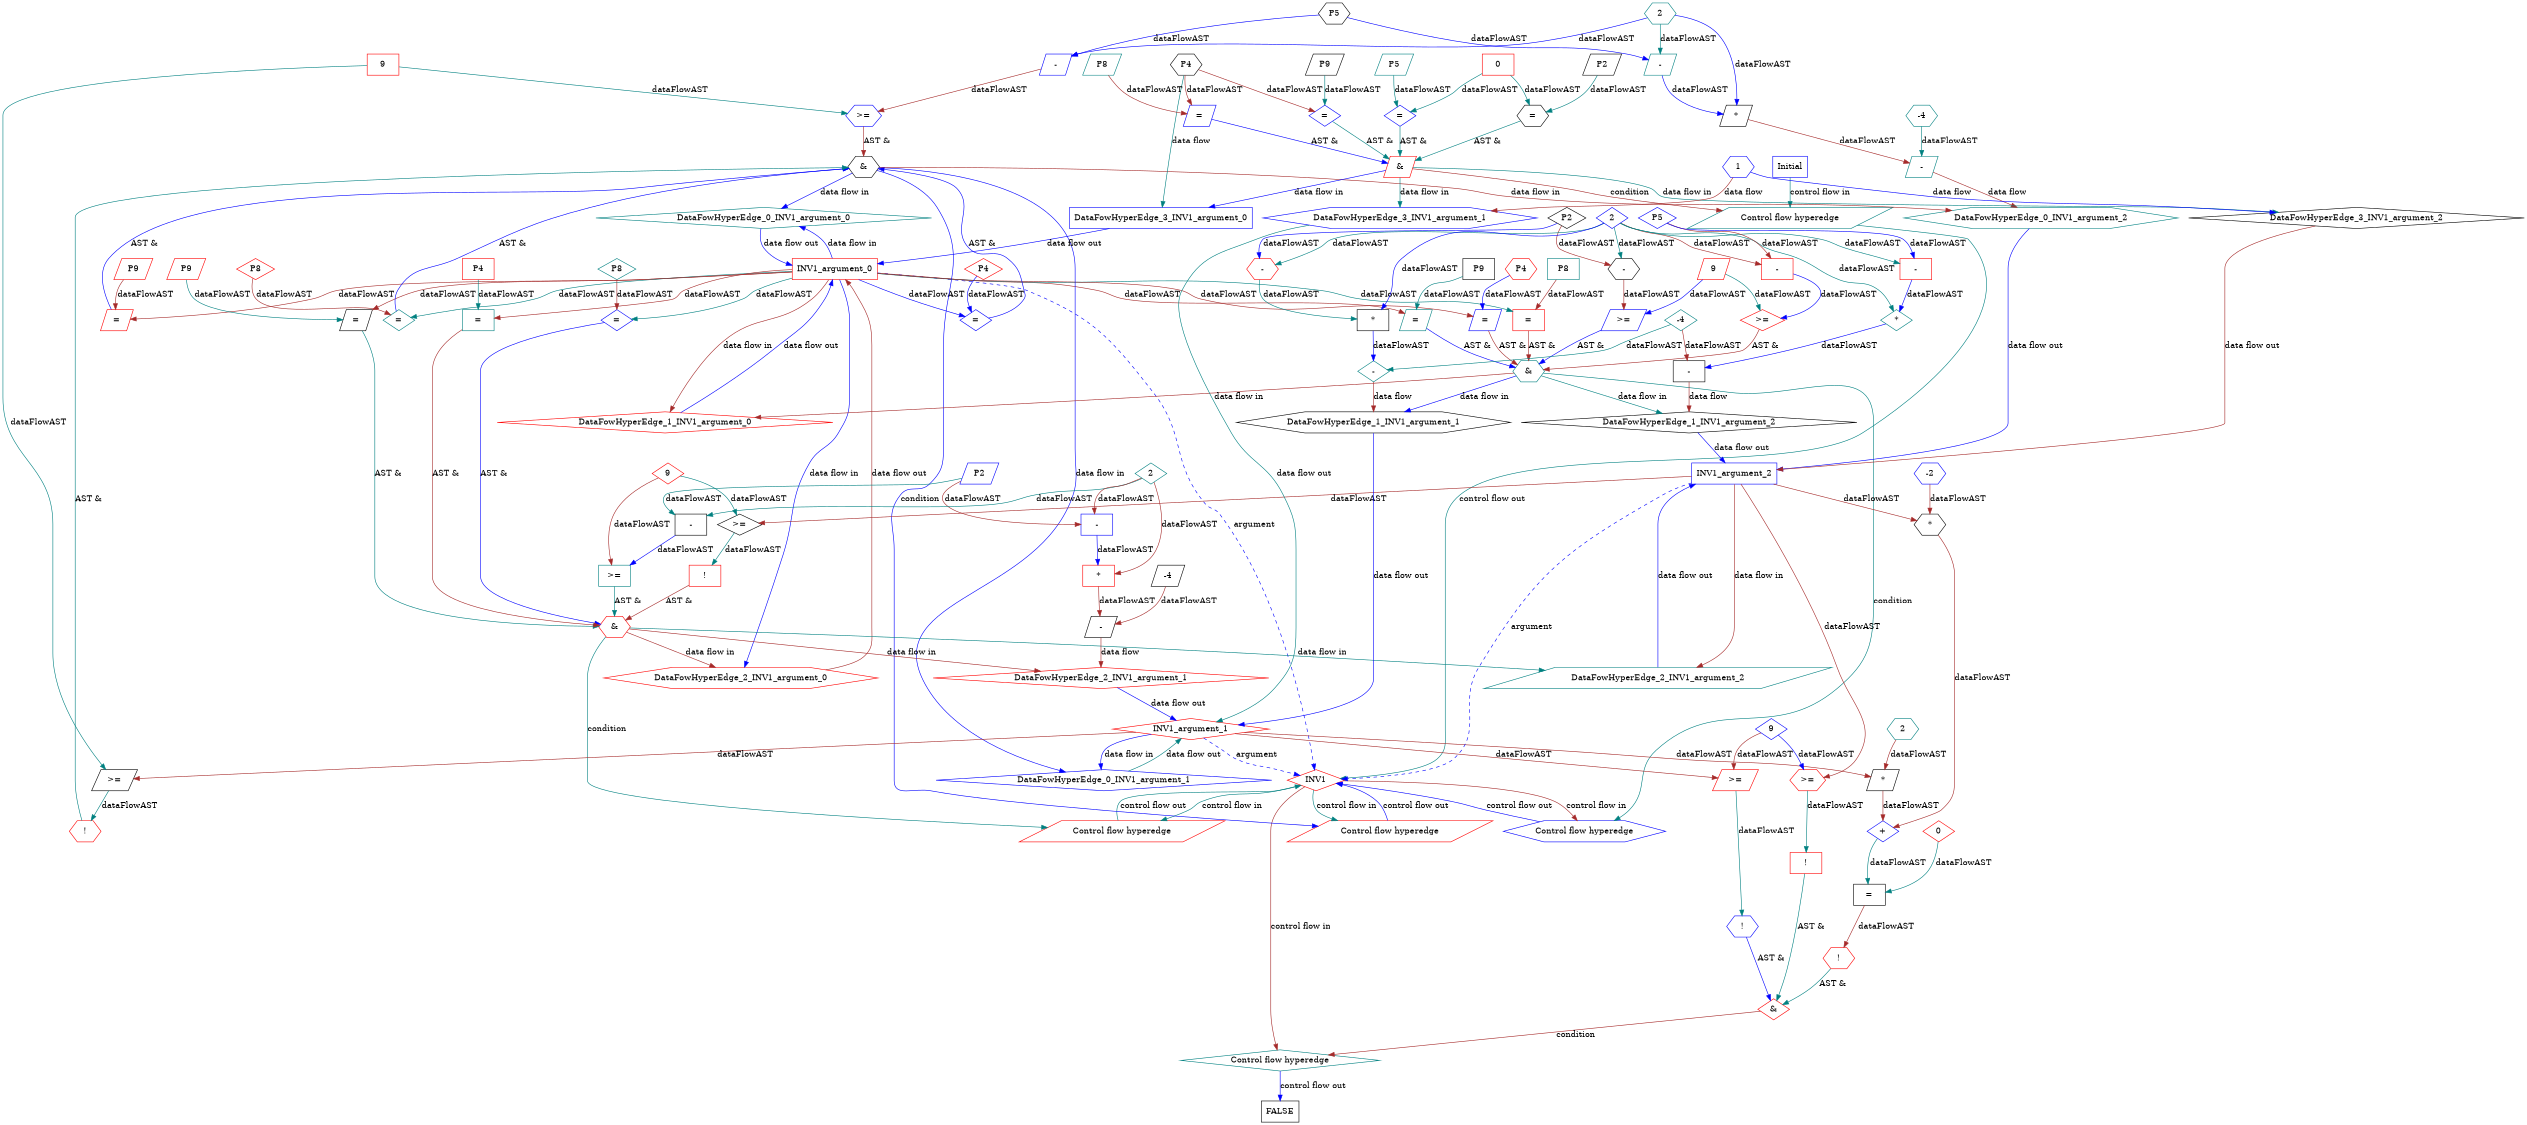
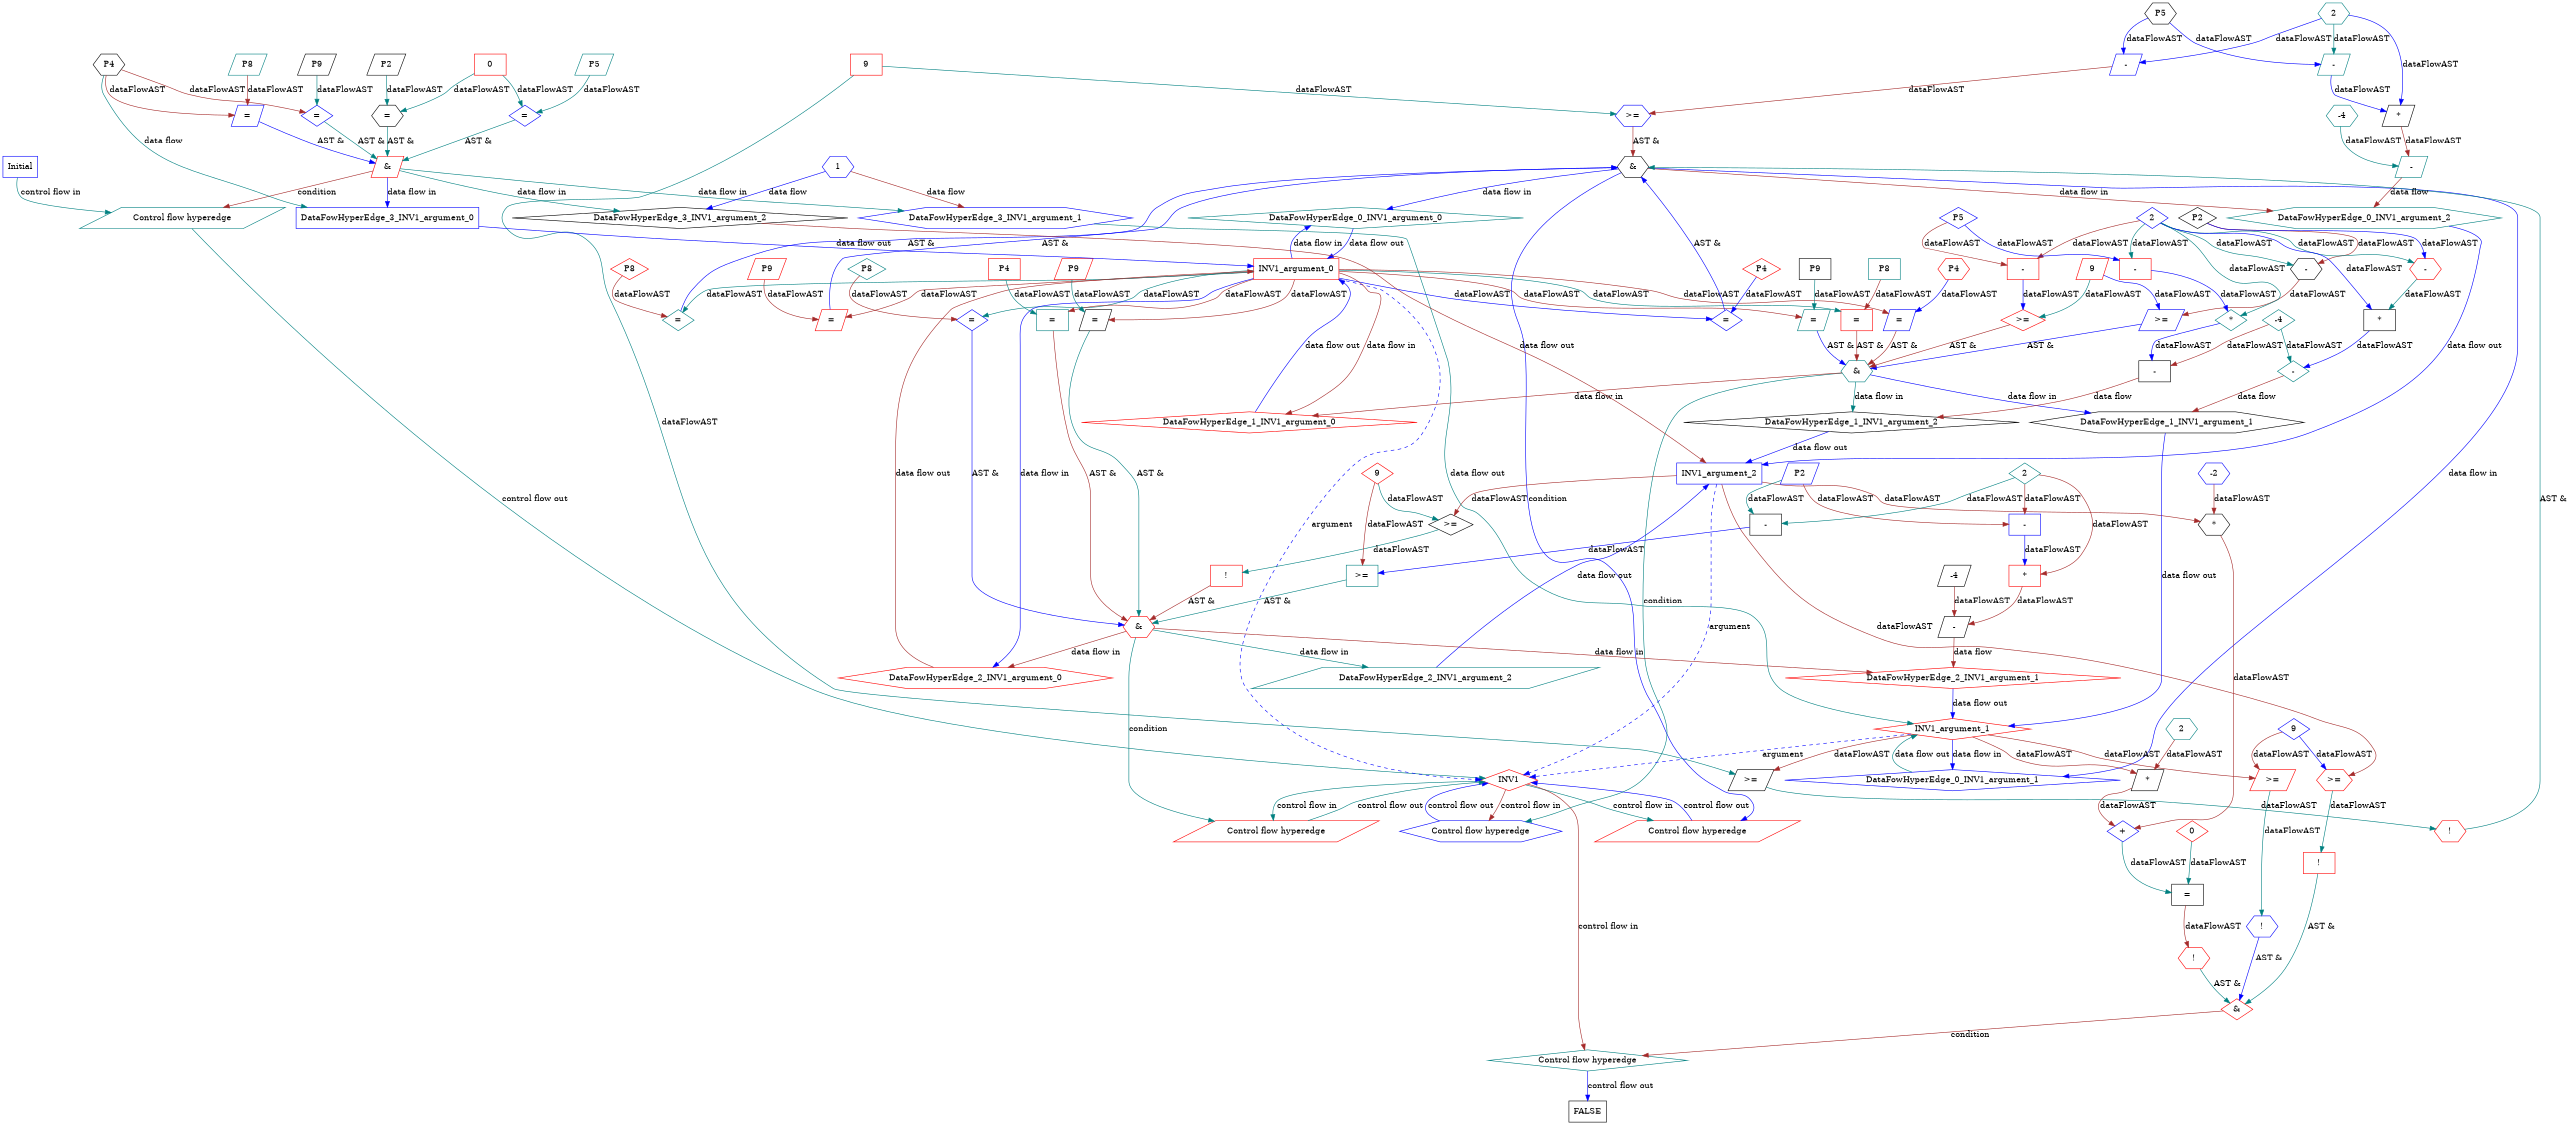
(1734, 582) -> none
